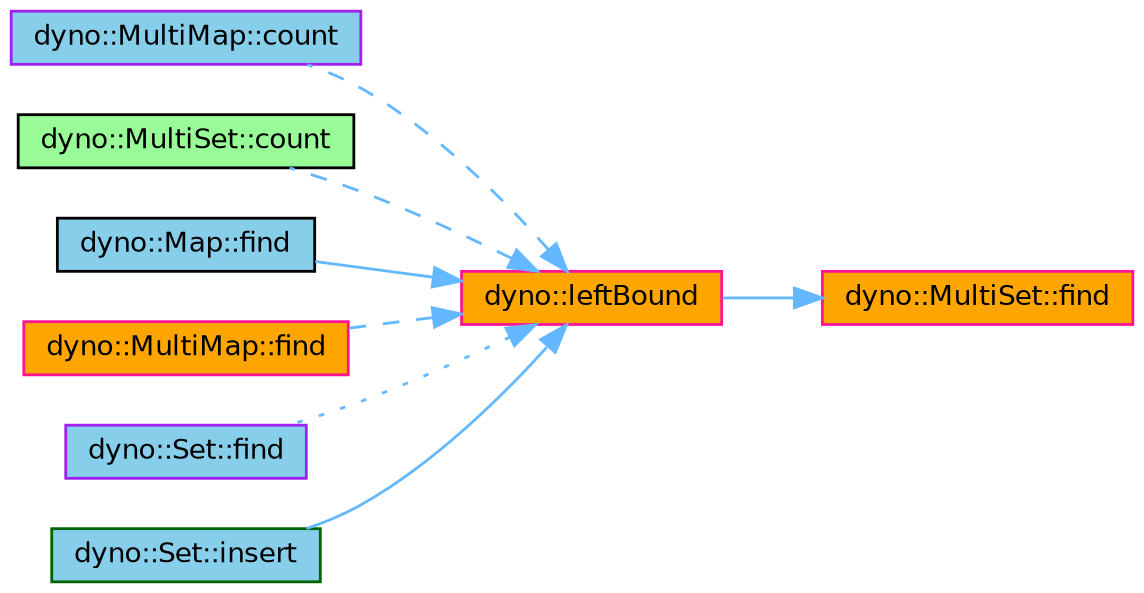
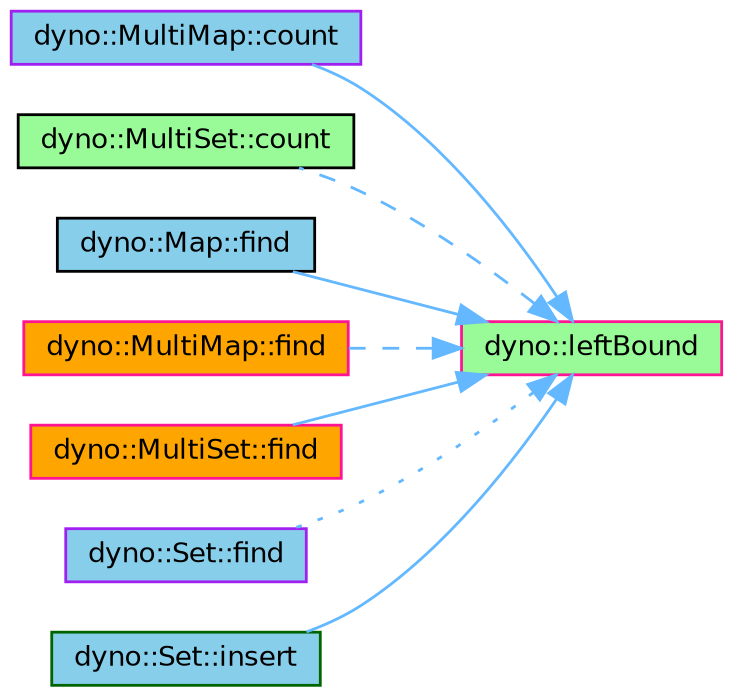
(439, 143) -> (450, 163)
(592, 298) -> (592, 348)
(758, 298) -> (376, 403)
